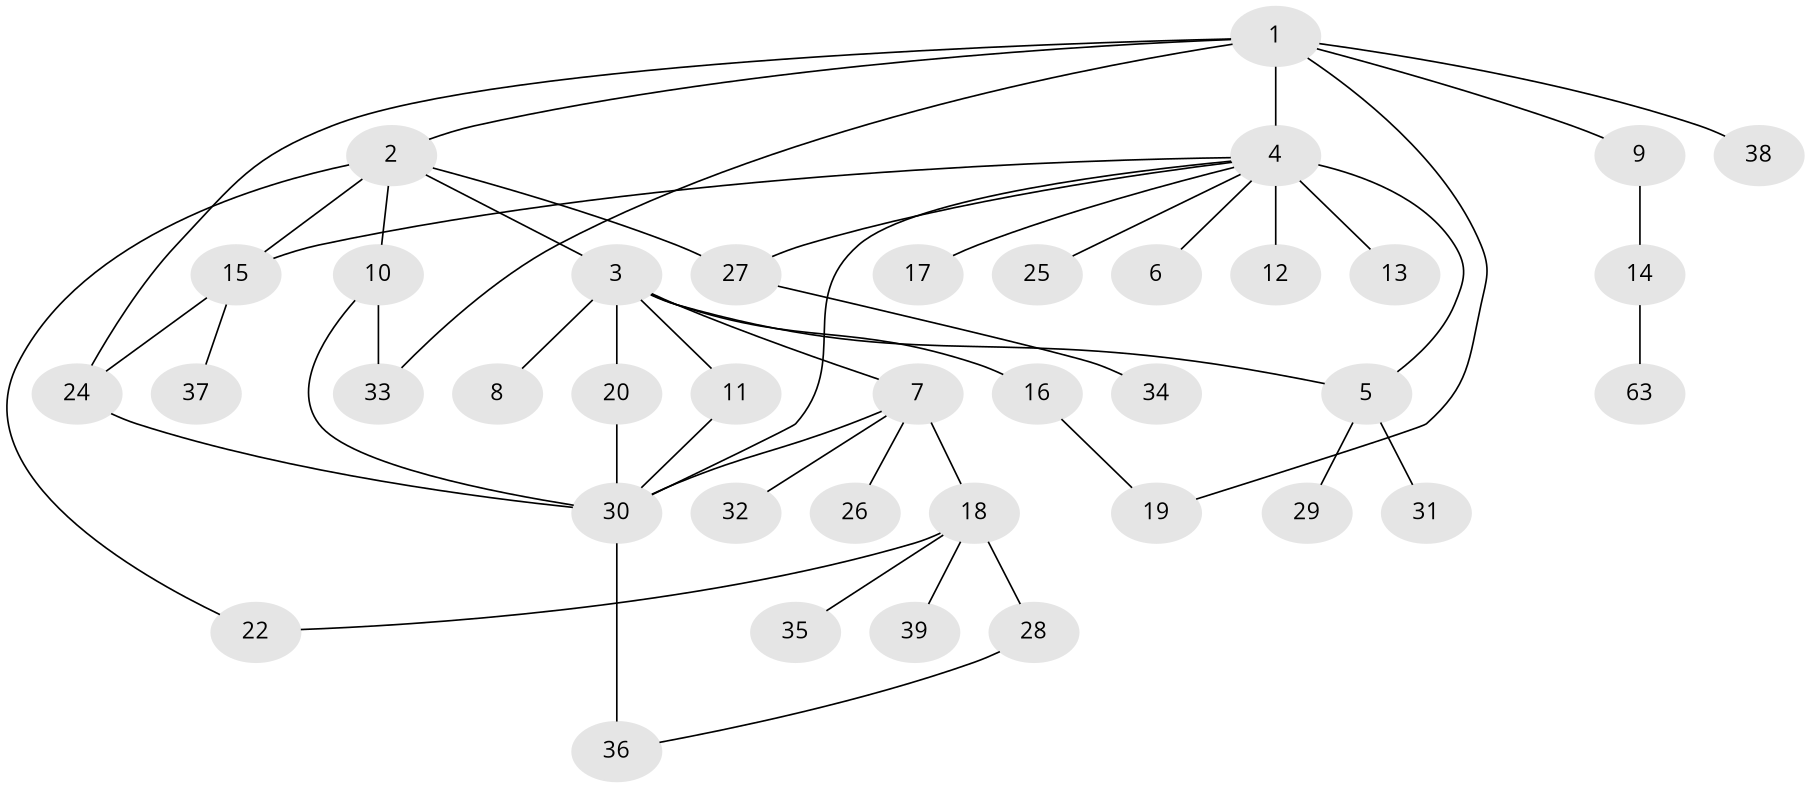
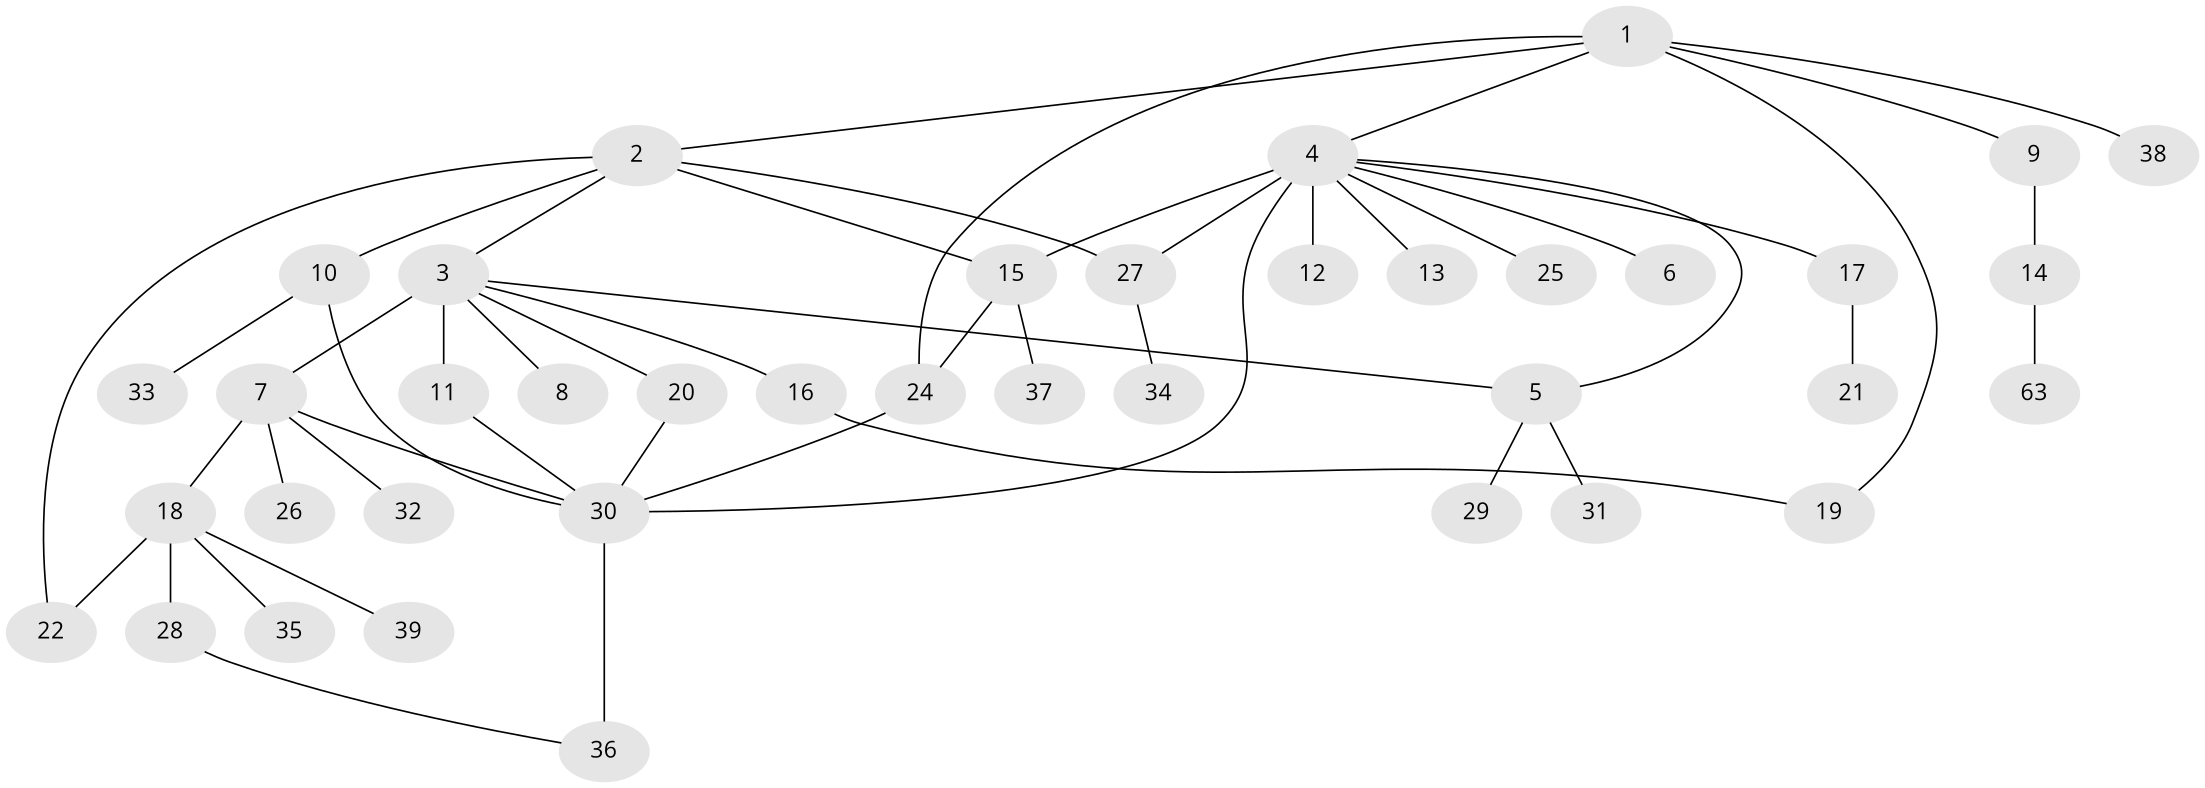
(792, 148) -> none
none -> (1853, 394)
